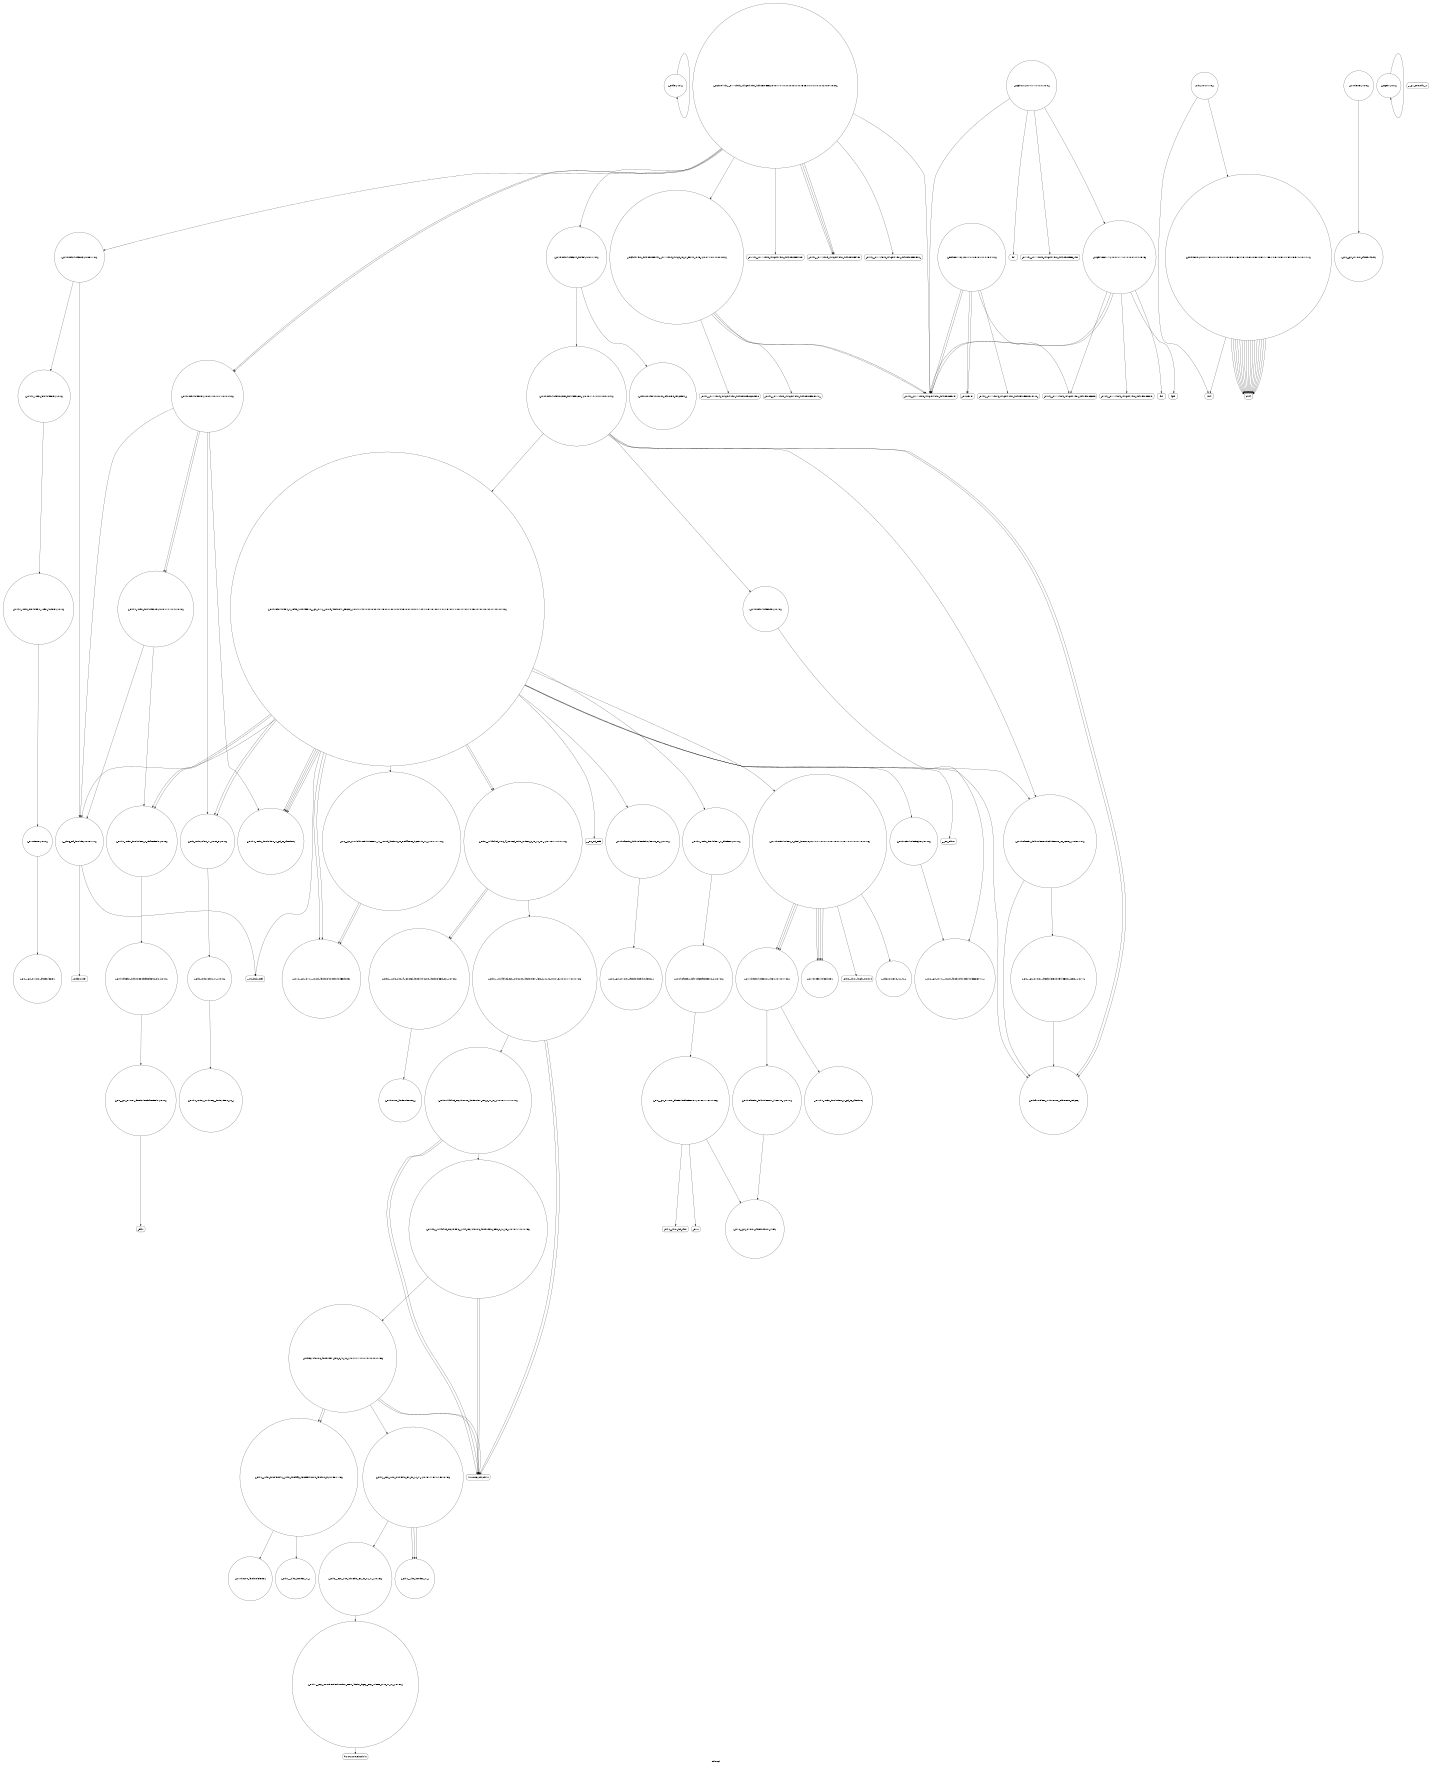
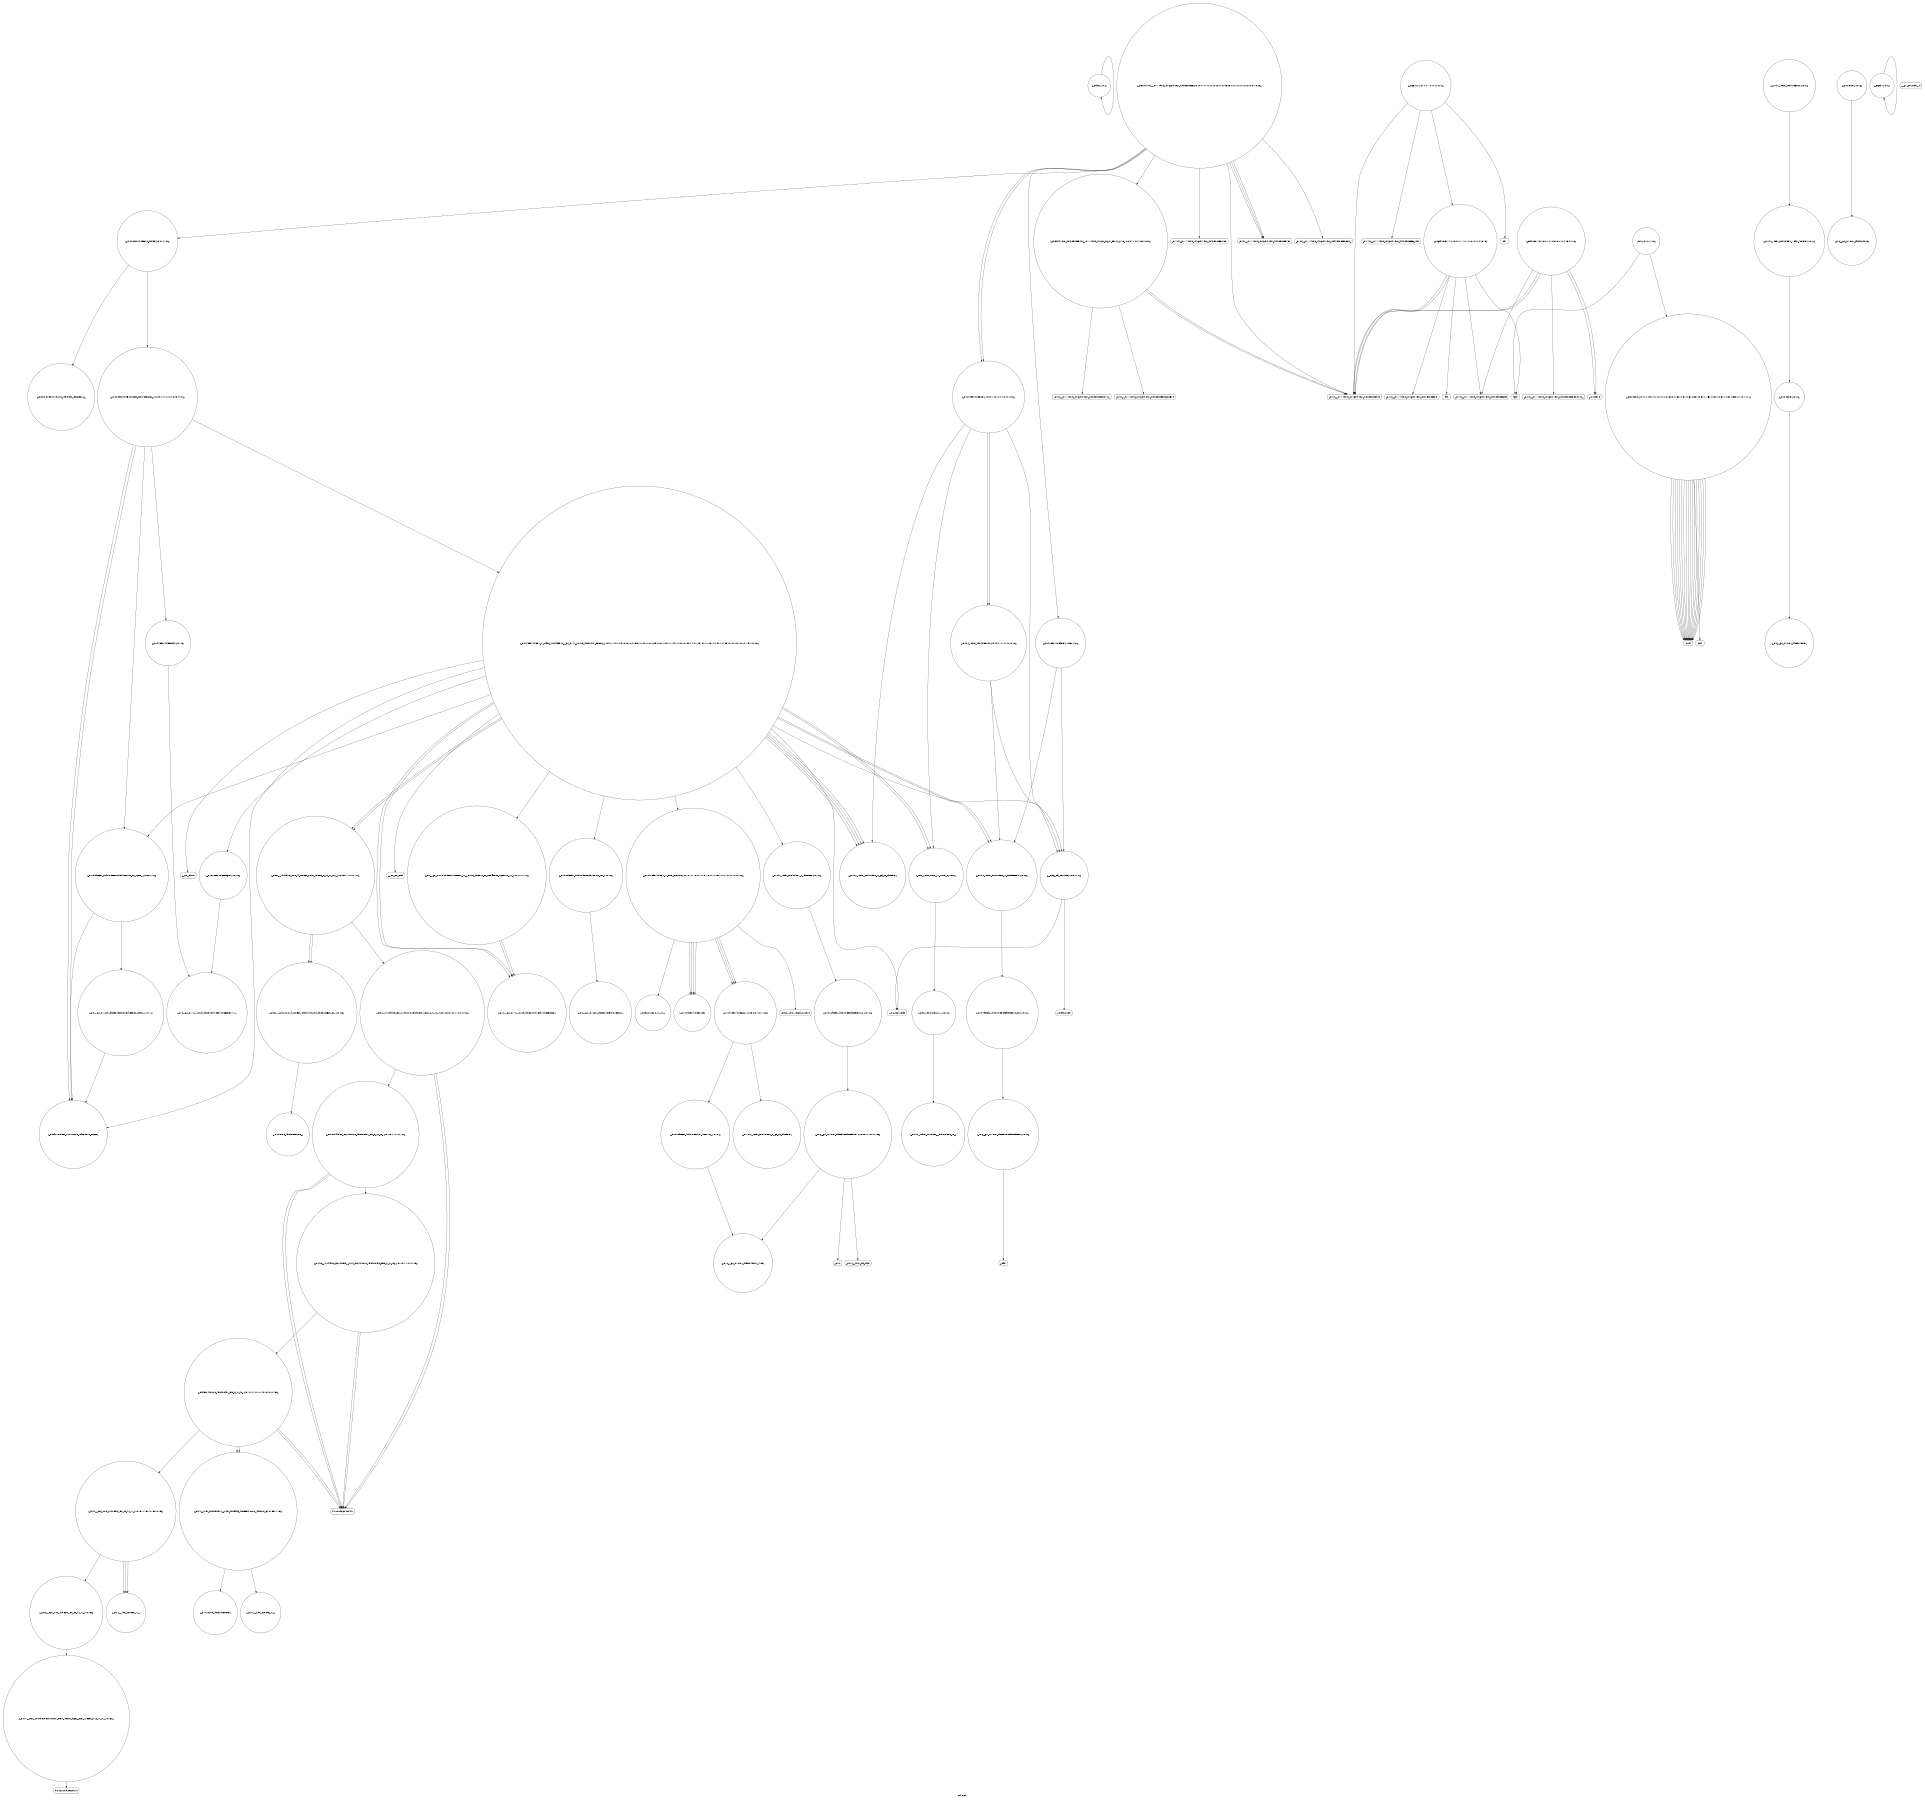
(1159, 251) -> (1558, 310)
(62, 325) -> (1039, 755)
